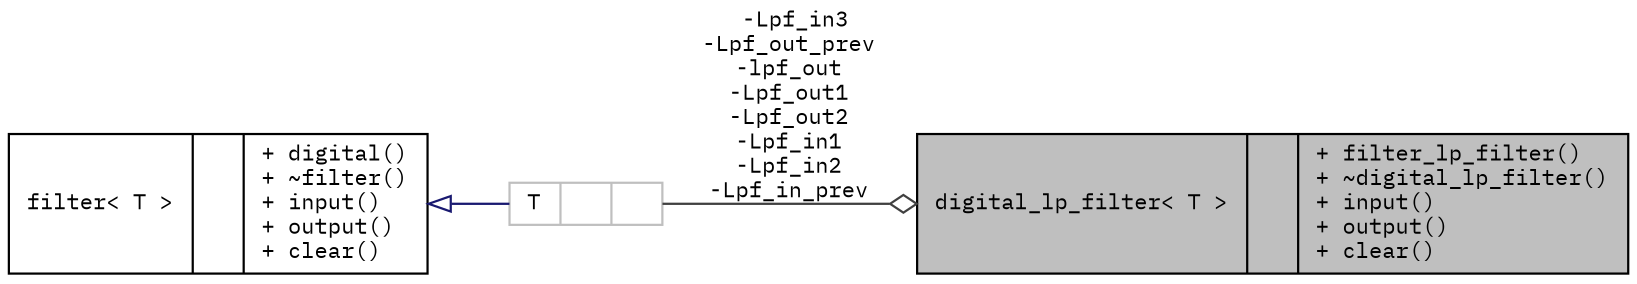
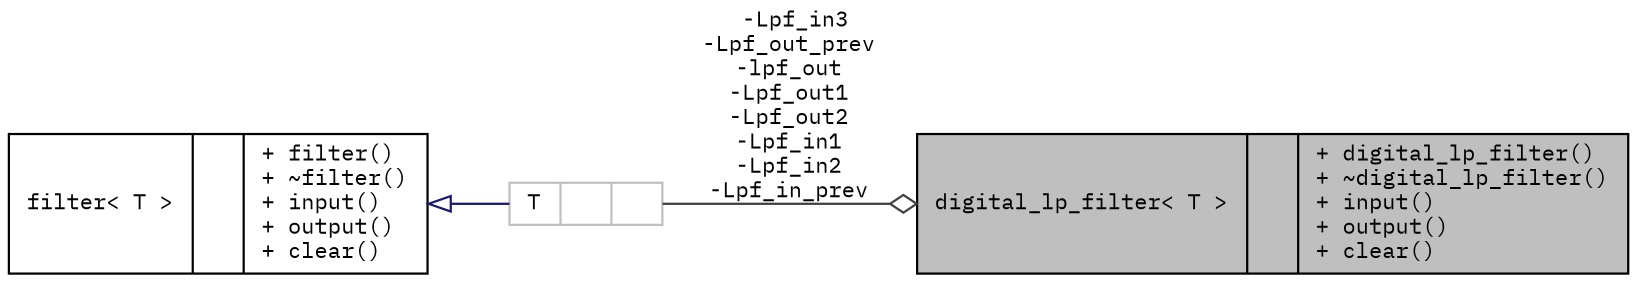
(336, 154) -> (329, 154)
(1450, 154) -> (1457, 154)
